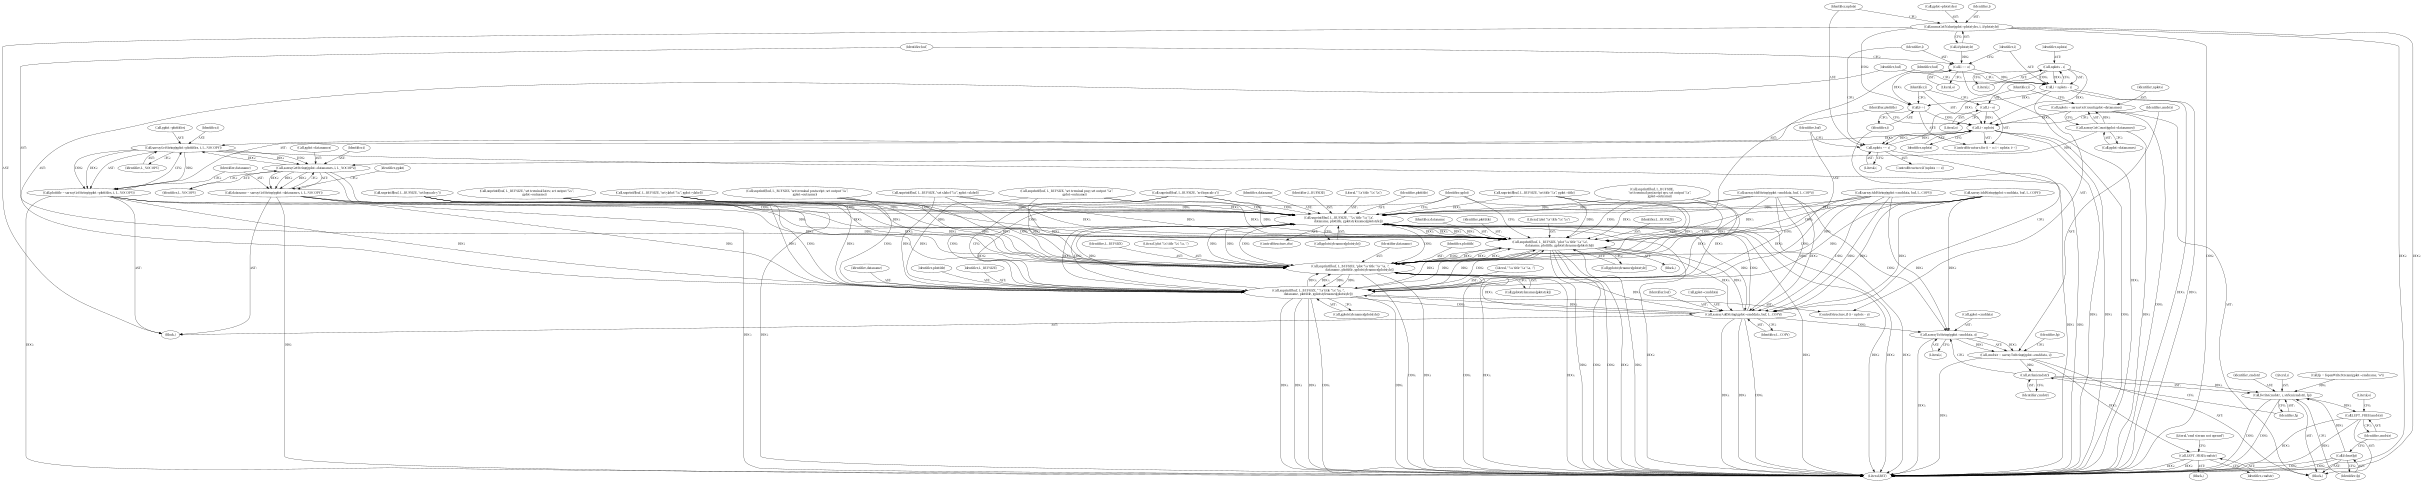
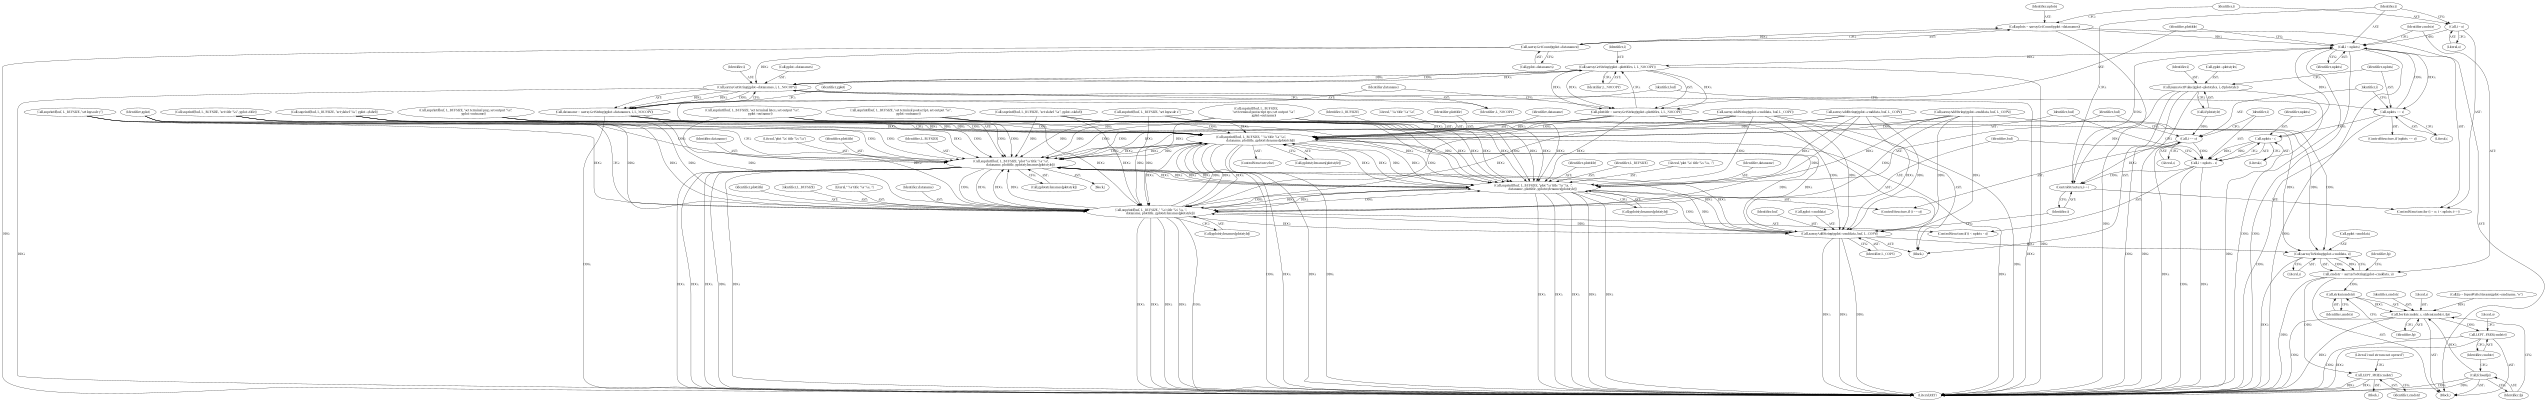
(1962, 107) -> (2331, 127)
(1918, 108) -> (2073, 187)
(170, 128) -> none
none -> (1902, 212)
(1976, 367) -> (2357, 262)
